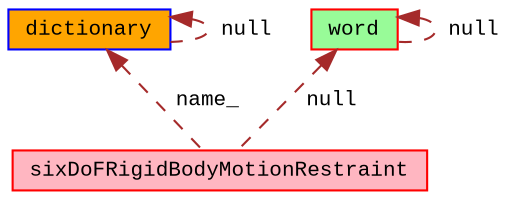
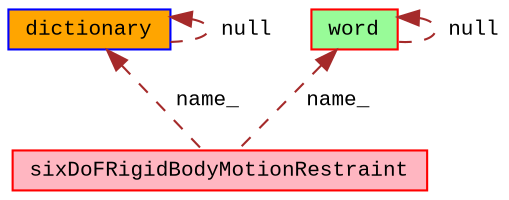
(326, 100) -> (332, 100)
